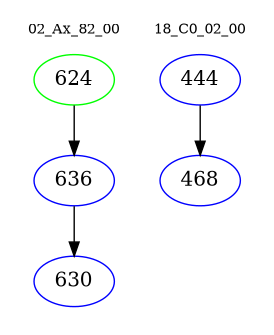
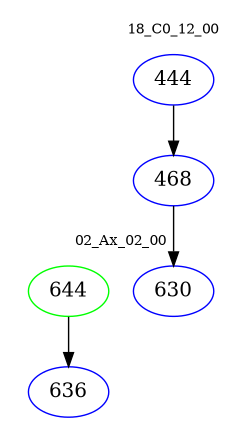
(74, 30) -> (121, 241)
(200, 30) -> (174, 30)
(74, 80) -> (69, 291)
(74, 224) -> (174, 237)
